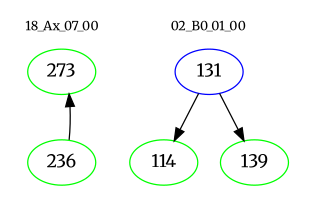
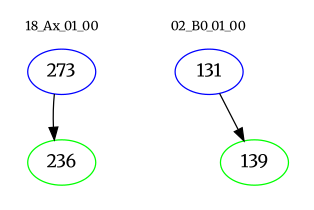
(62, 27) -> (62, 27)
(62, 72) -> (62, 72)
(70, 123) -> (53, 111)
(164, 163) -> none
